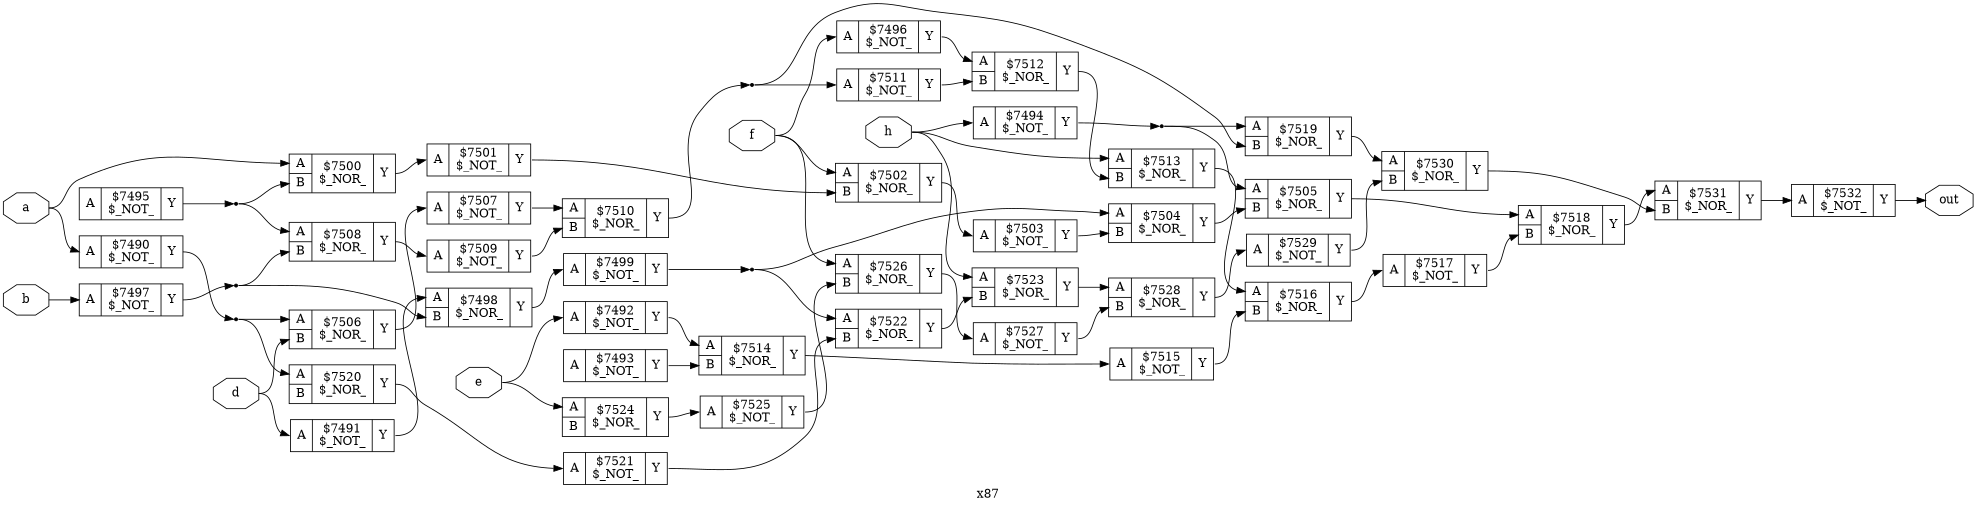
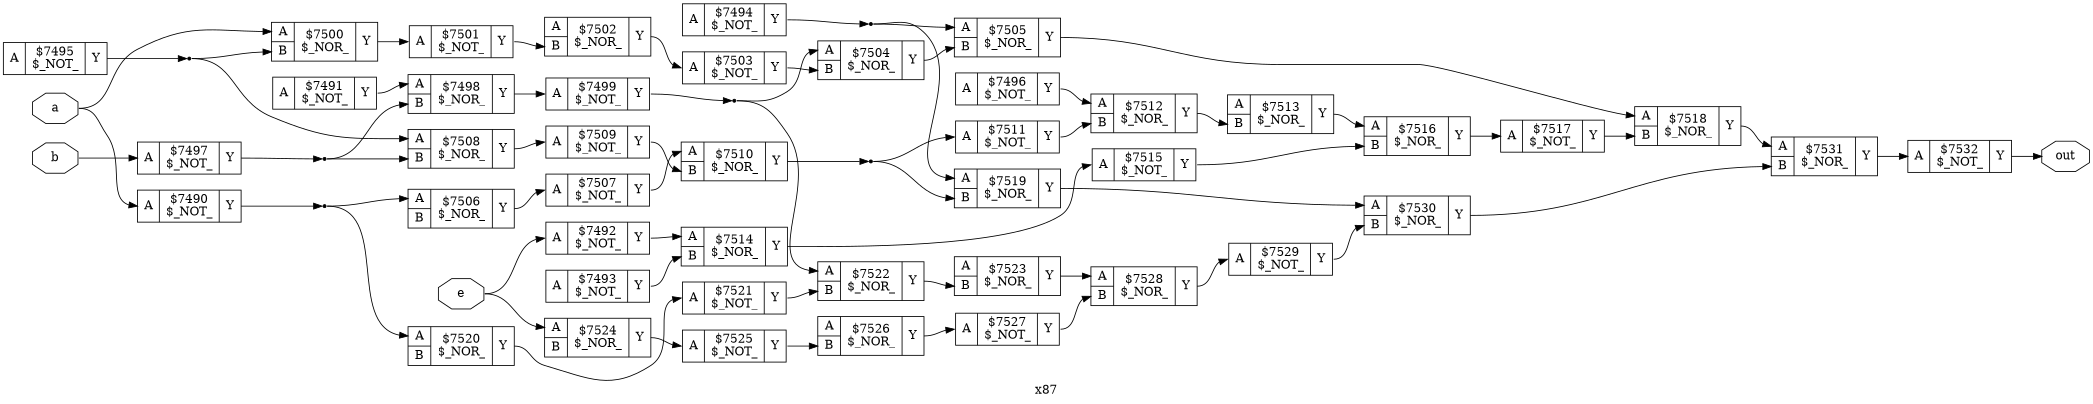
(889, 132) -> none
(752, 136) -> none
(236, 393) -> none
